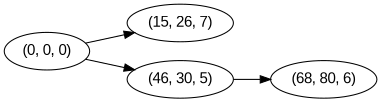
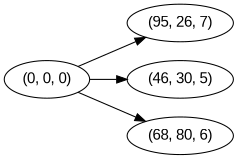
(180, 23) -> (180, 23)
(247, 79) -> (107, 105)
